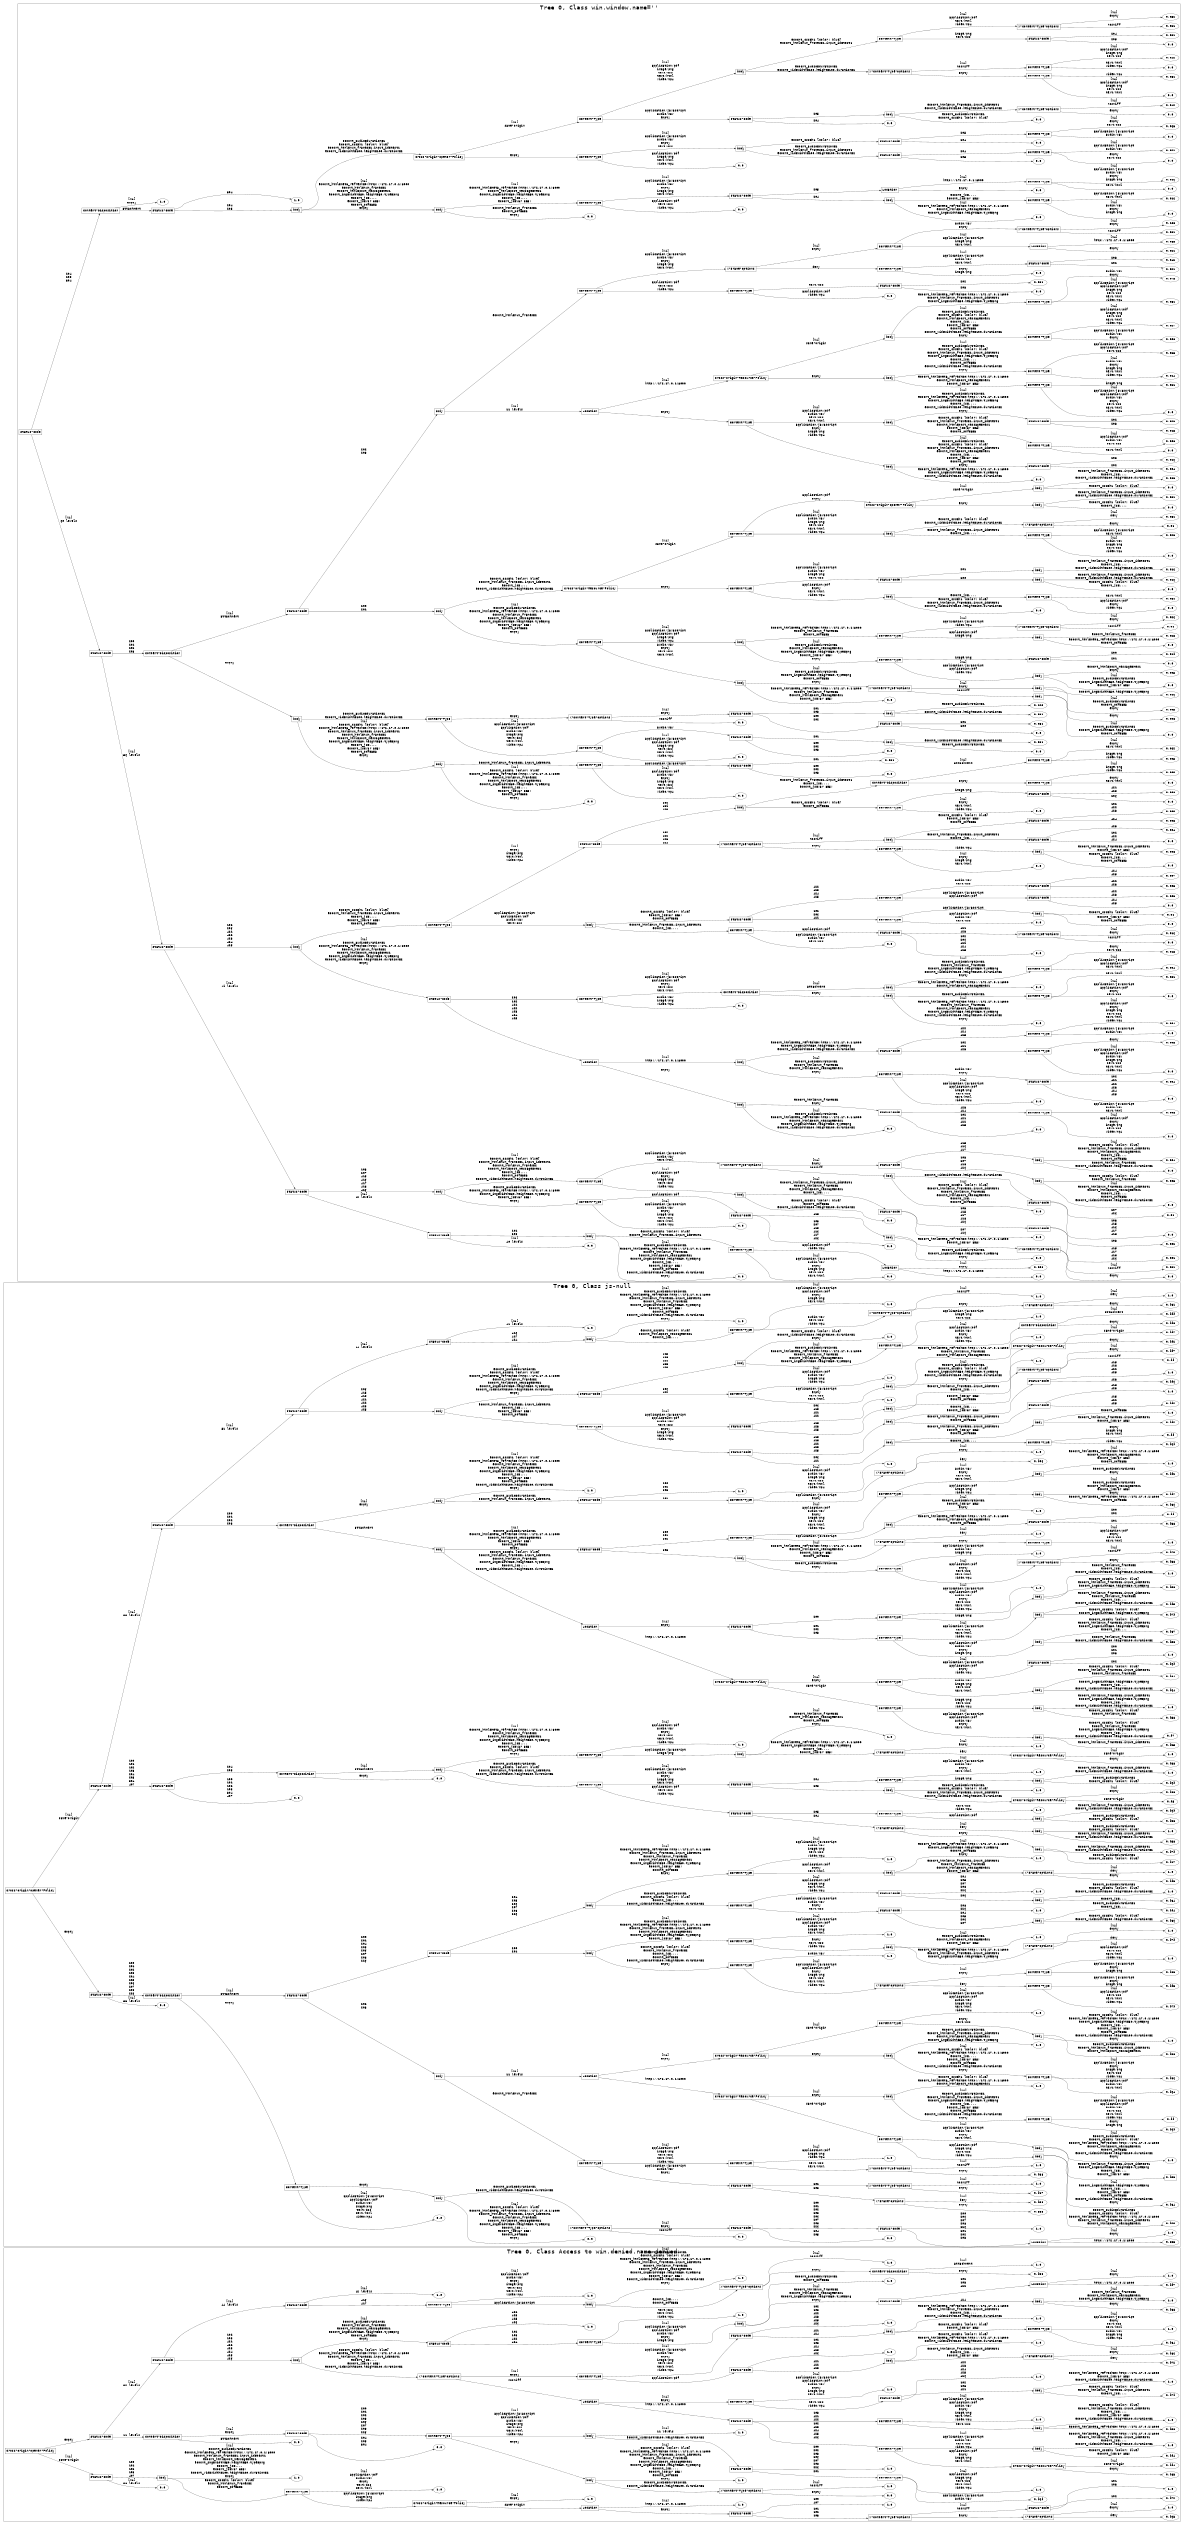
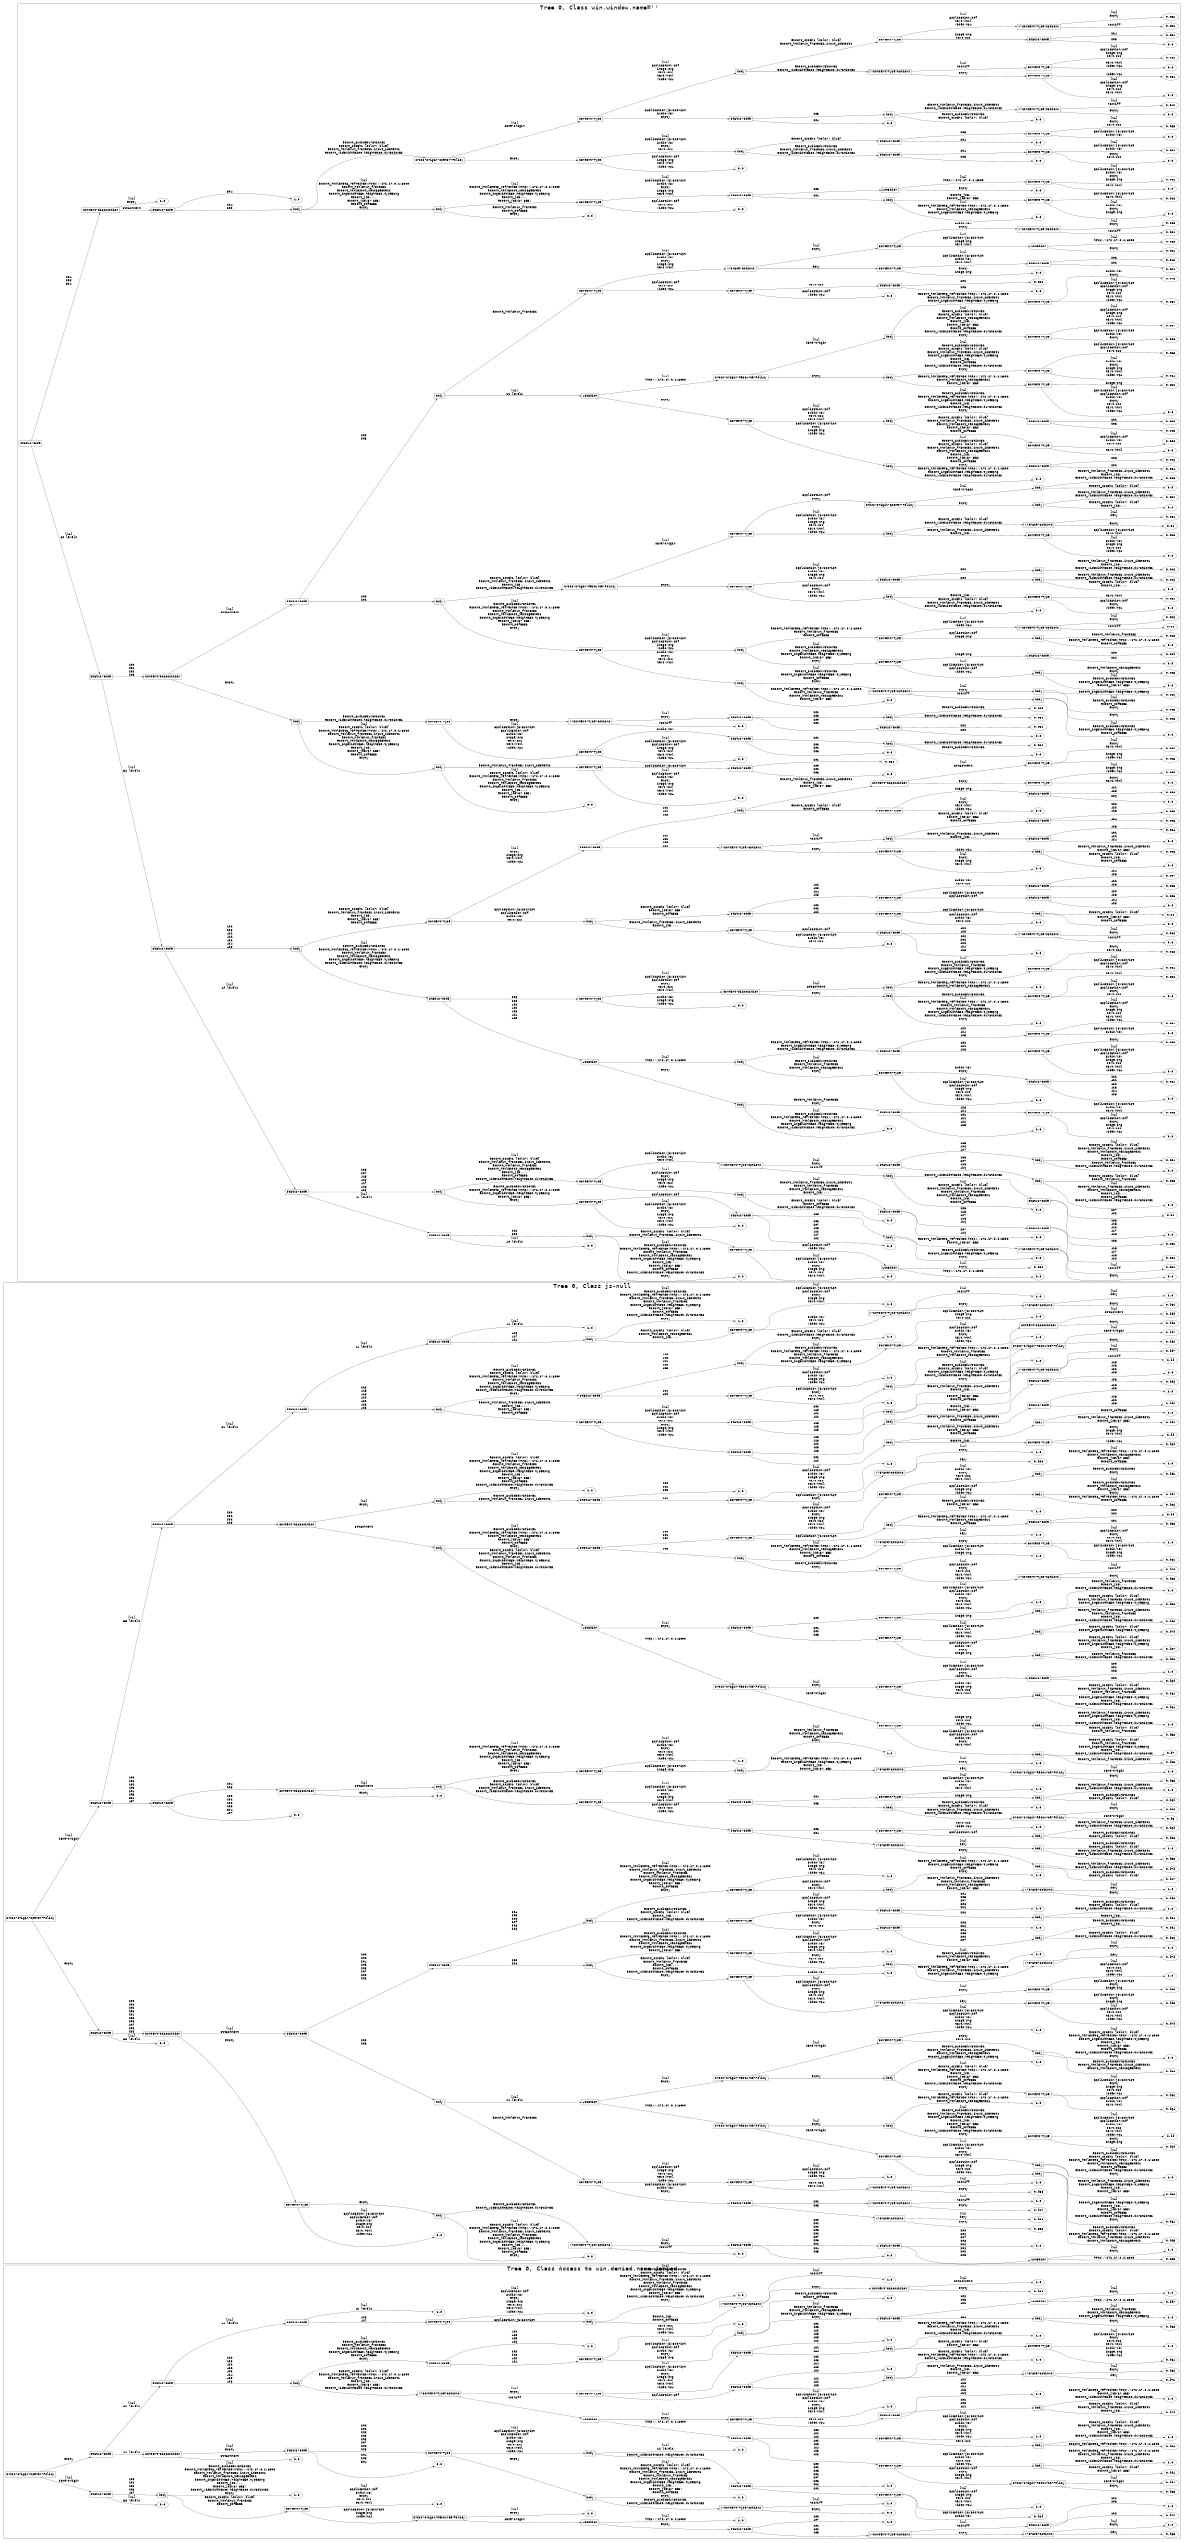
(1171, 749) -> (1171, 749)
none -> (1171, 1560)
